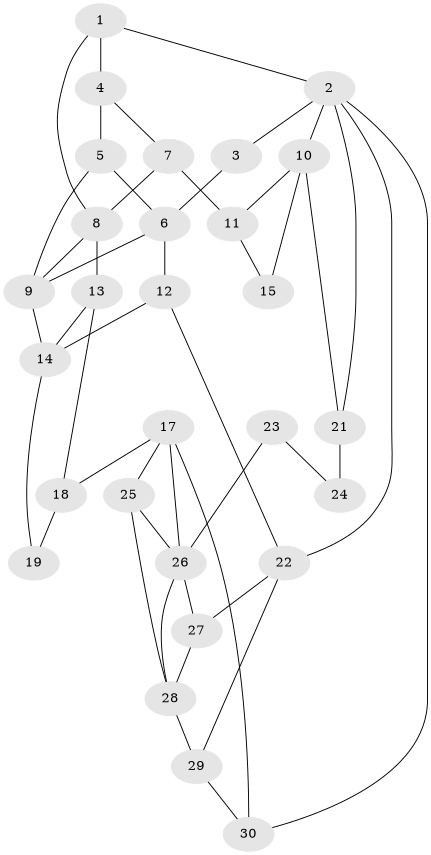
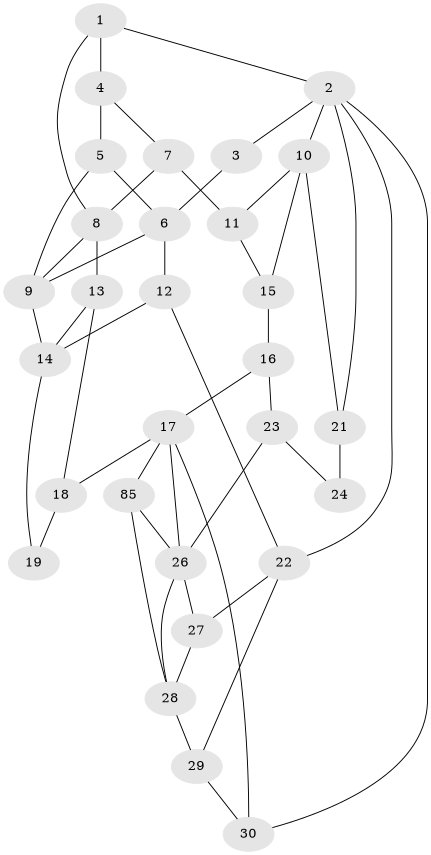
none -> (268, 360)
(129, 495) -> (129, 495)
